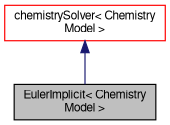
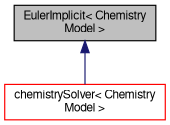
(85, 69) -> (85, 69)
